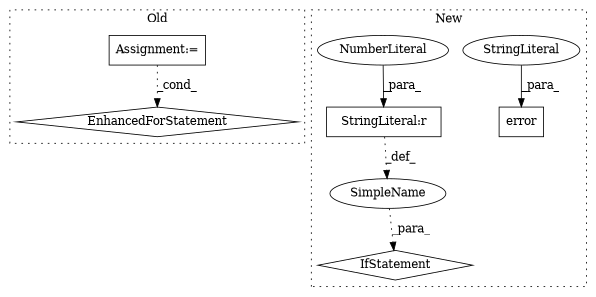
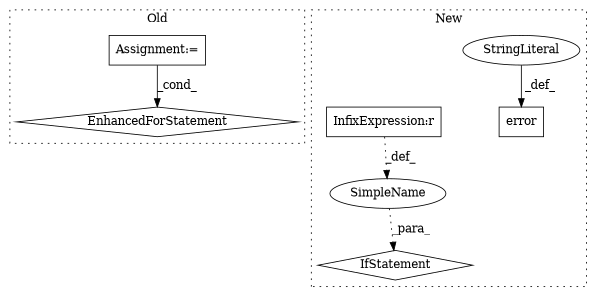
(383, 50) -> none
(157, 82) -> (157, 82)
(540, 86) -> (540, 86)
(384, 122) -> (384, 122)
